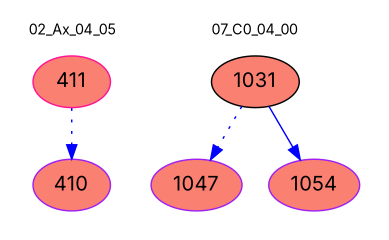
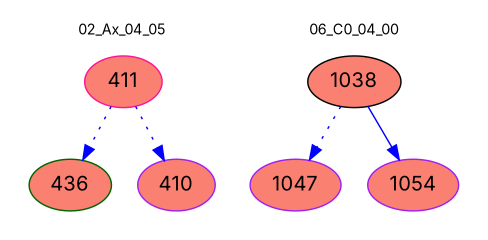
(255, 31) -> (354, 31)
(255, 82) -> (354, 82)
none -> (70, 185)
